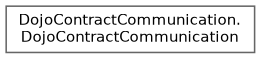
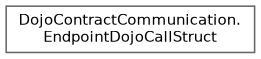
(130, 29) -> (130, 29)
